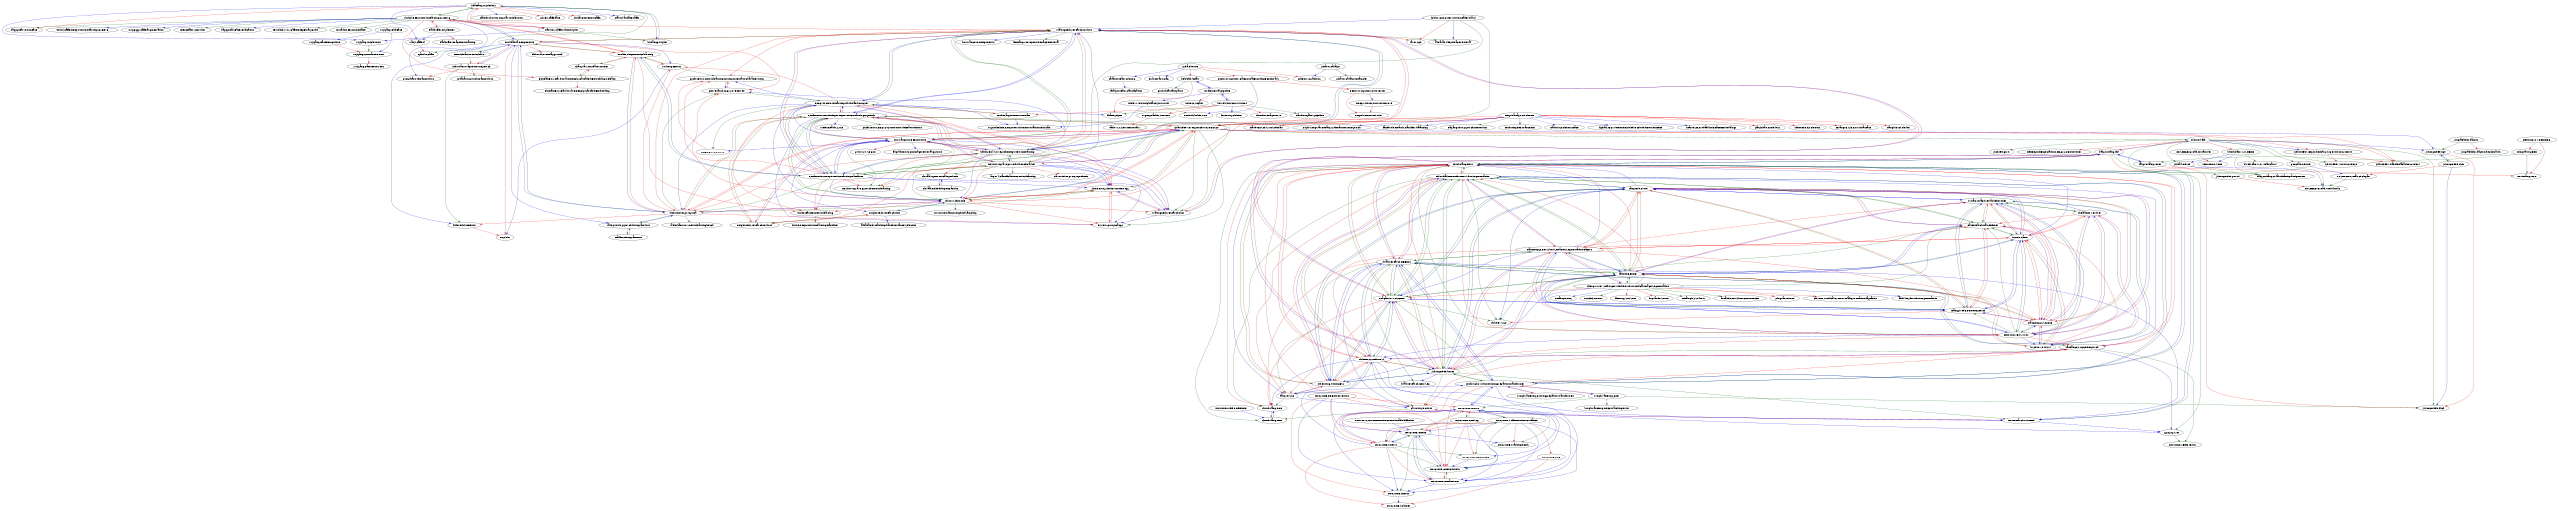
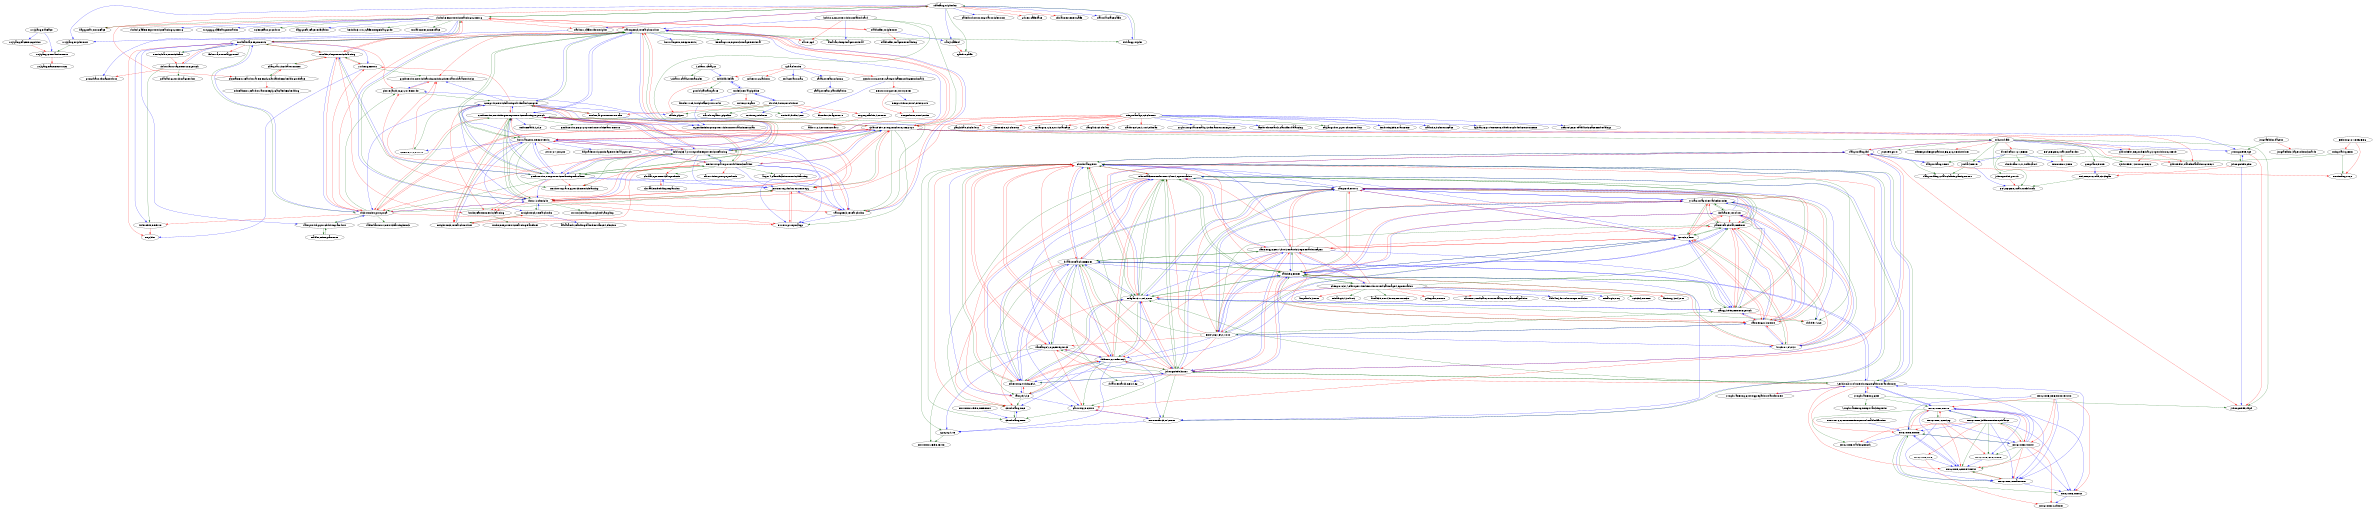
(1321, 72) -> (715, 72)
(2143, 202) -> none
